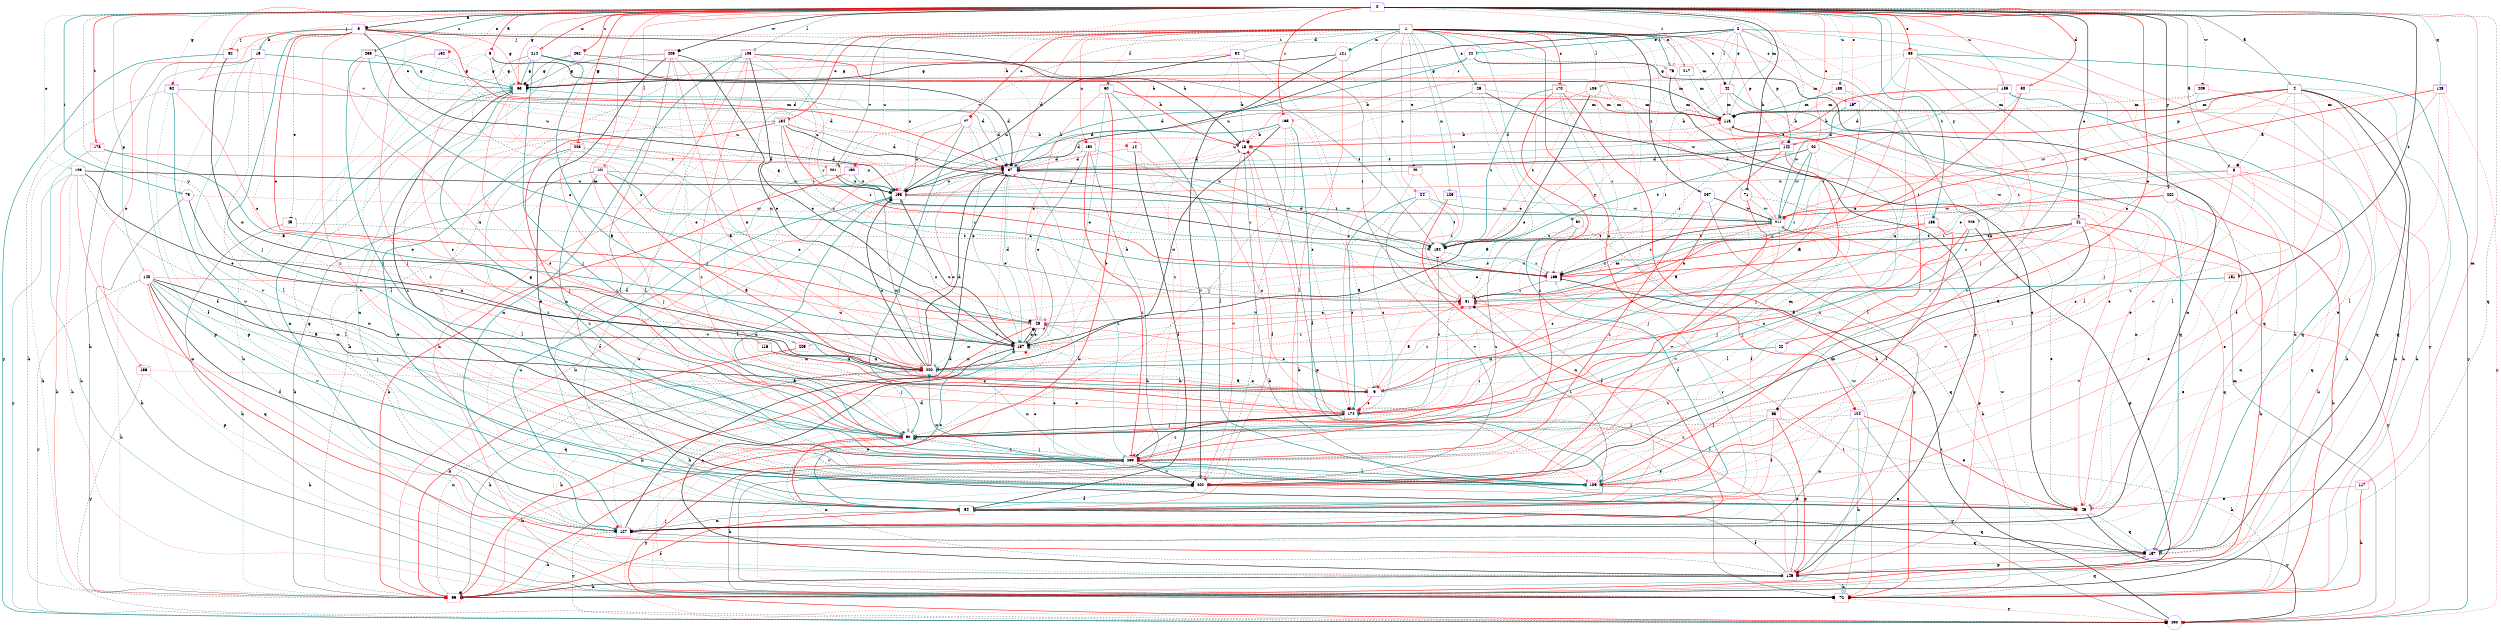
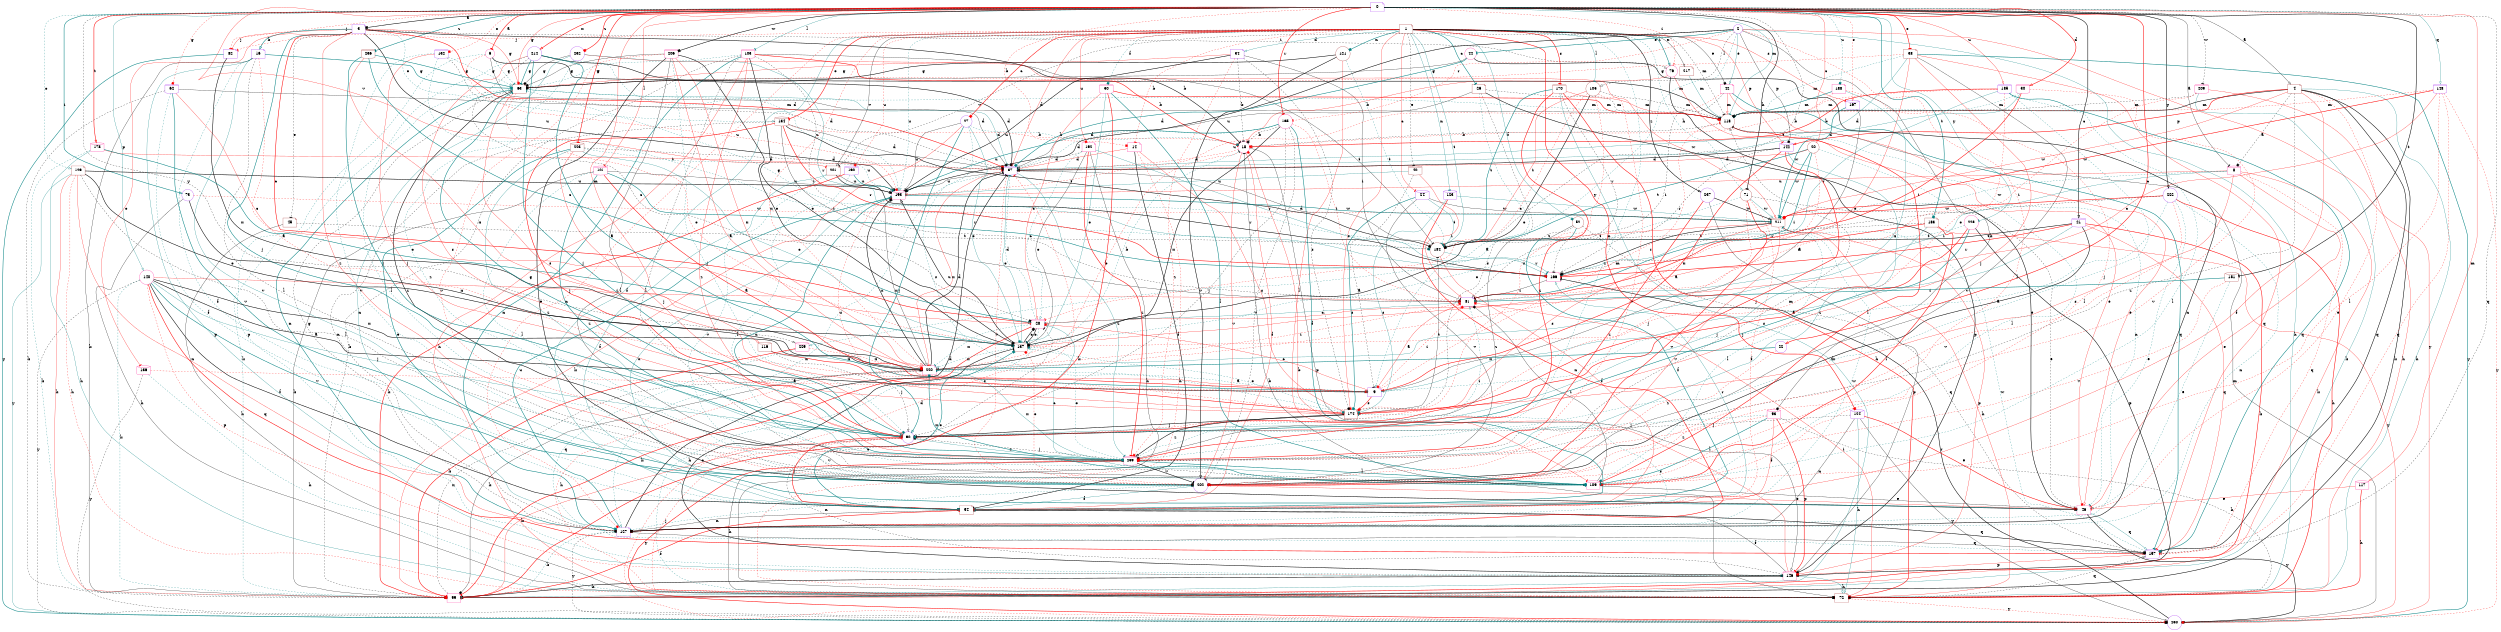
(1910, 54) -> (1910, 54)
